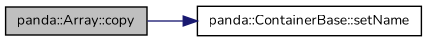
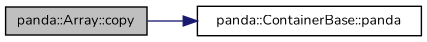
(309, 21) -> (309, 21)
